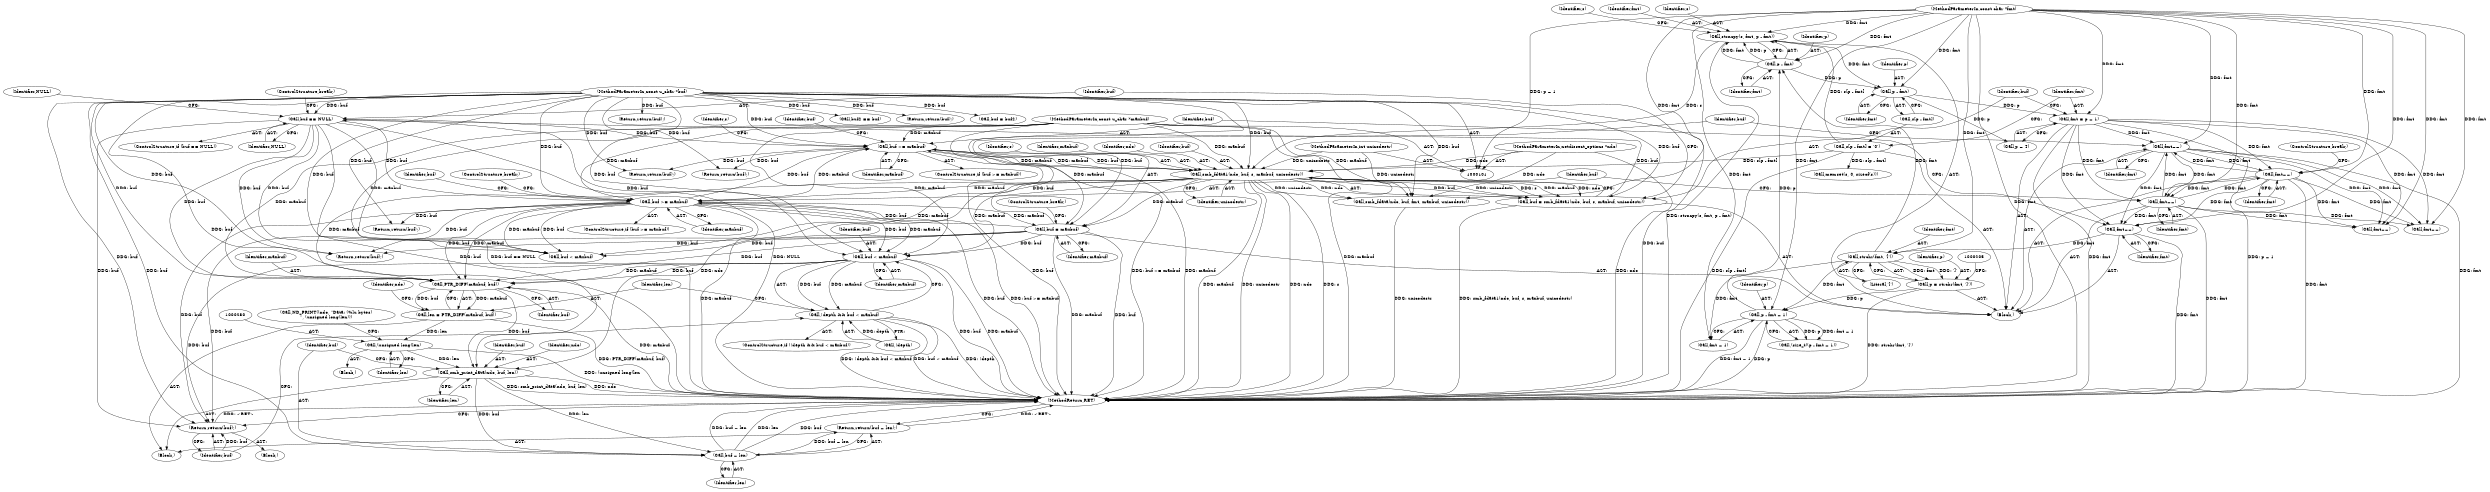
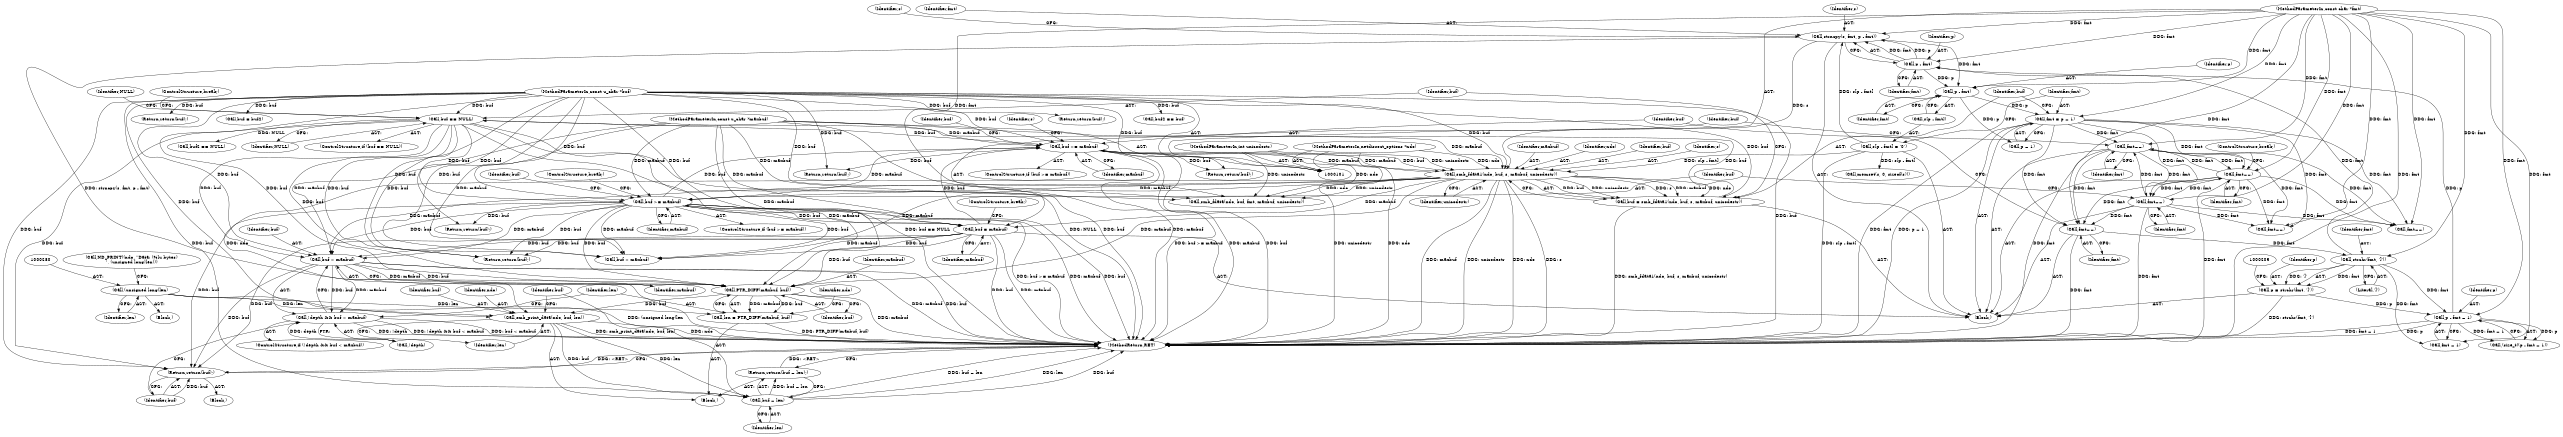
(1543, 92) -> (1770, 92)
none -> (202, 147)
(2016, 147) -> (2022, 147)
(1891, 277) -> none
(426, 330) -> (438, 306)
(1363, 388) -> (1334, 240)
